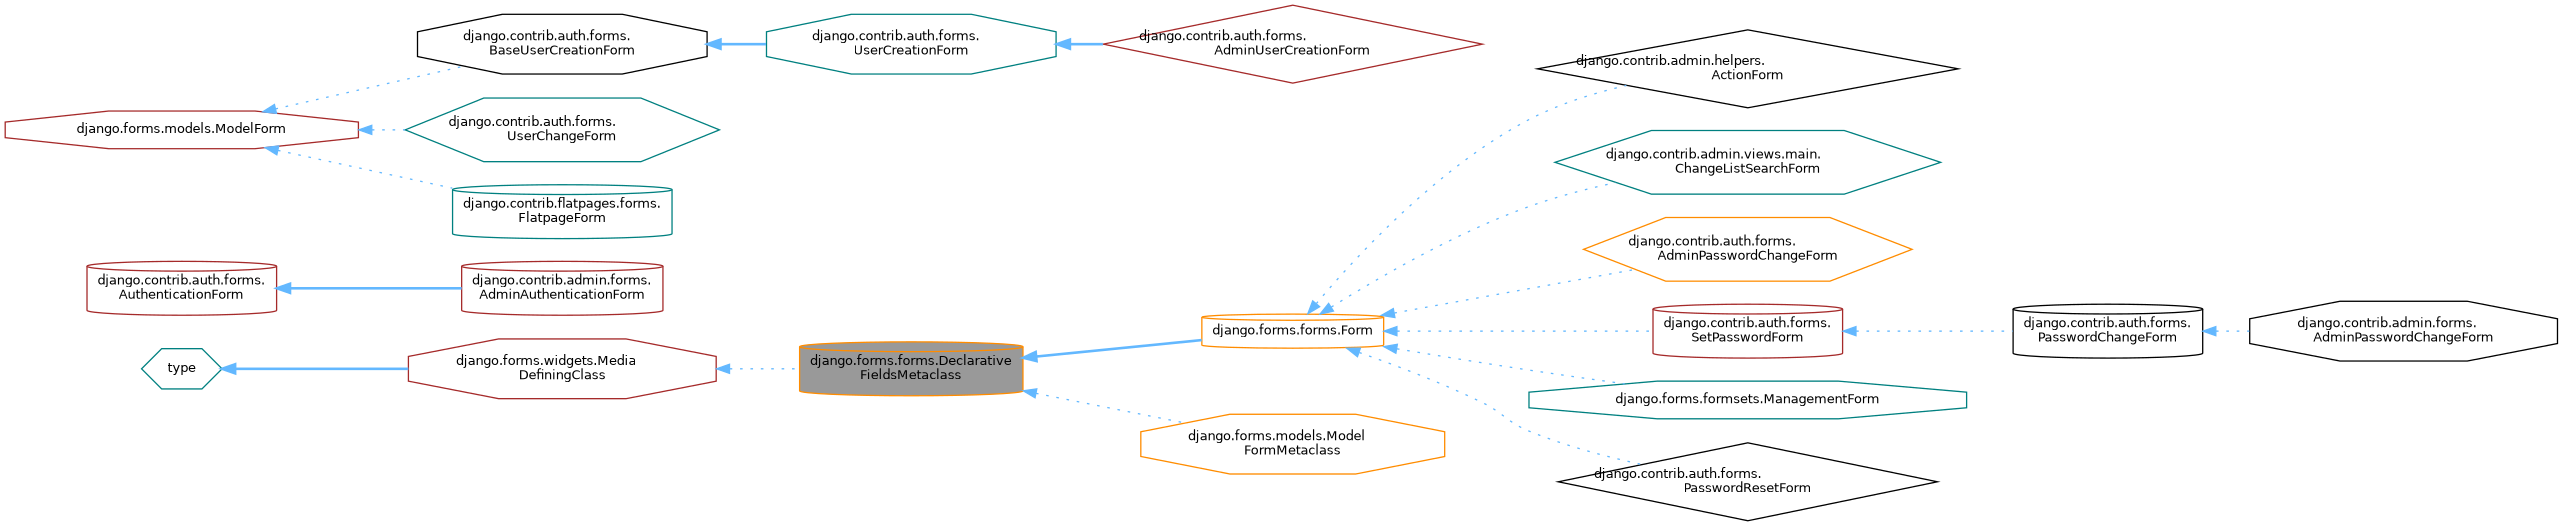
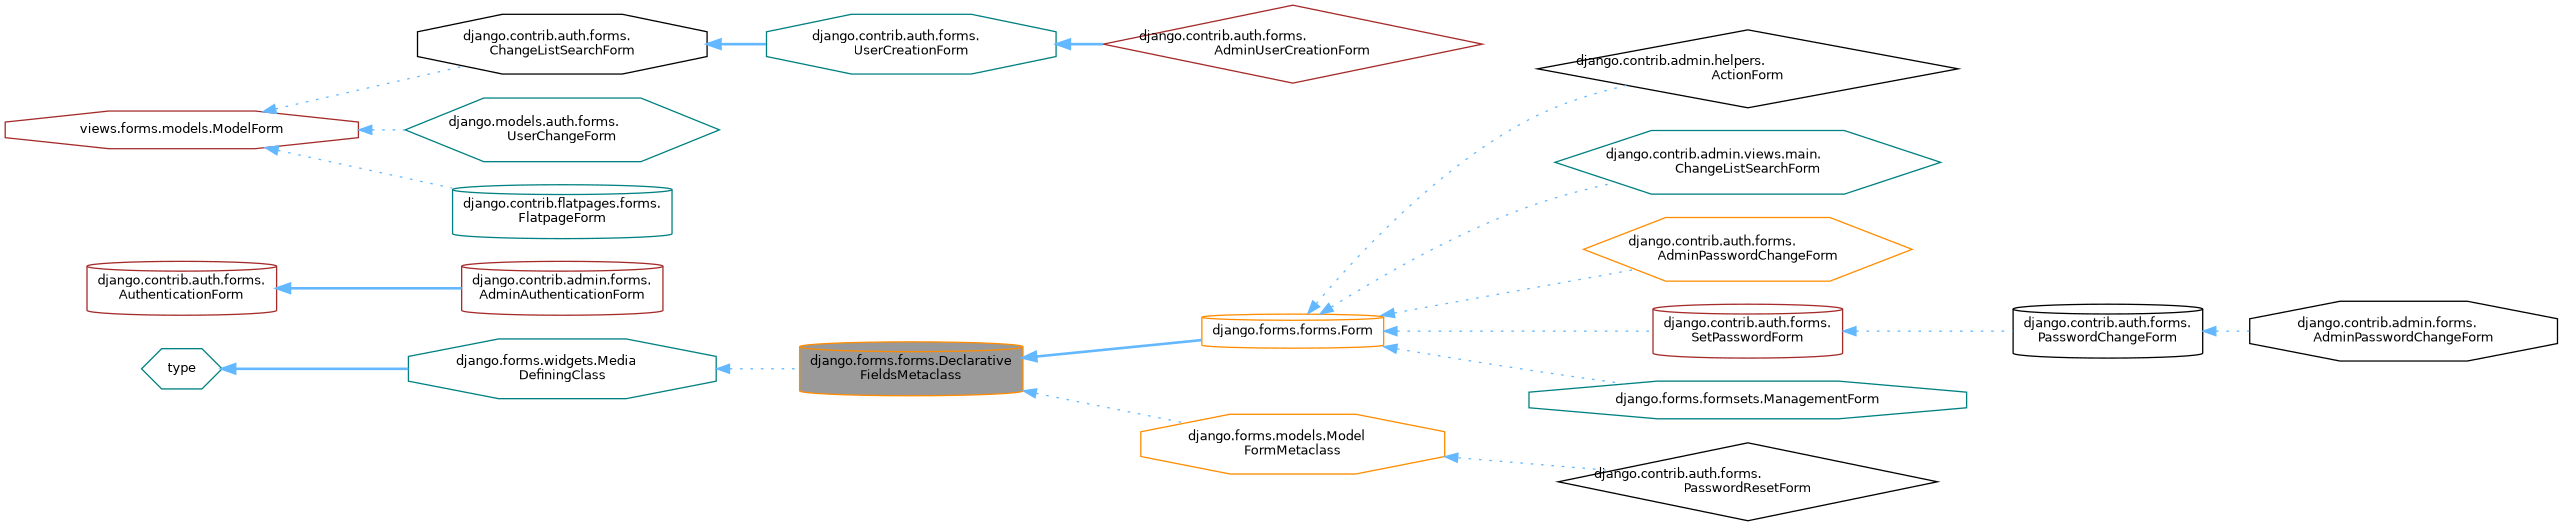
(562, 44) -> (562, 44)
(182, 130) -> (182, 130)
(562, 130) -> (562, 130)
(562, 369) -> (562, 369)
(1499, 413) -> (1535, 464)
